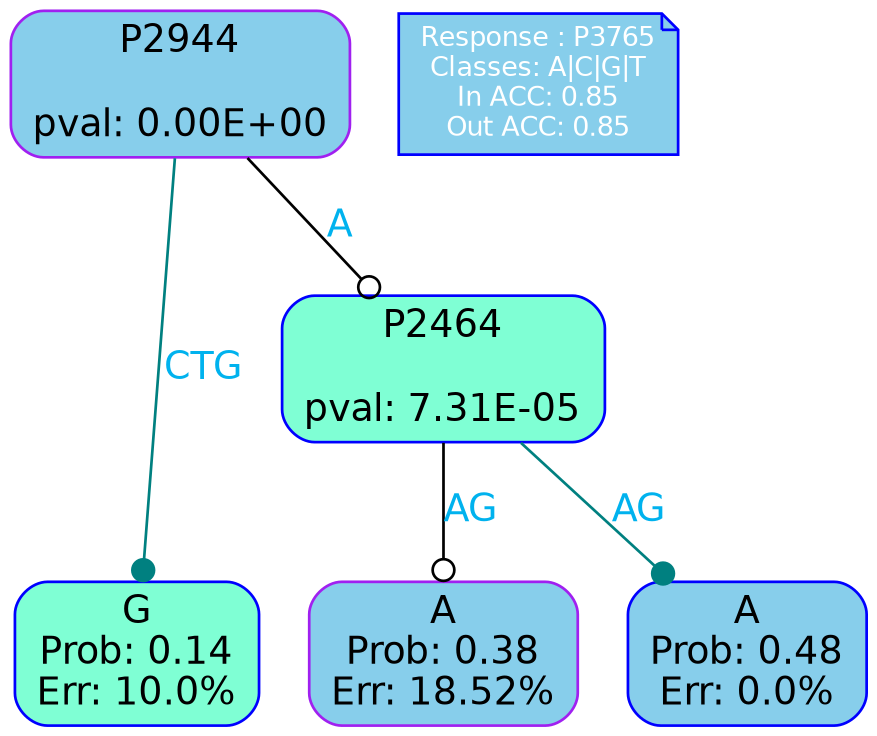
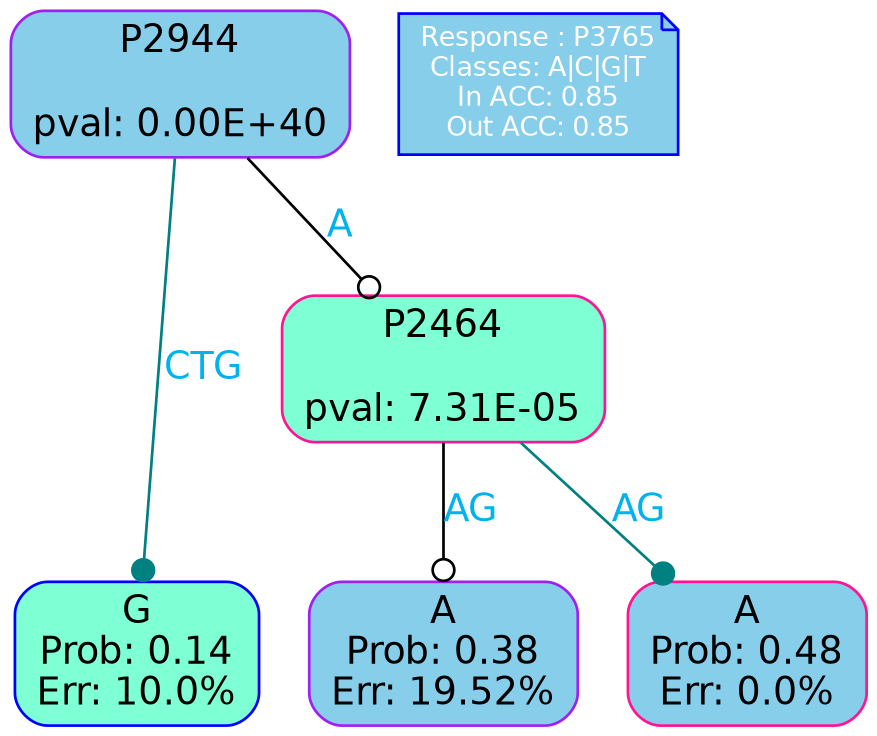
(180, 84) -> (180, 84)
(443, 369) -> (443, 369)
(443, 654) -> (443, 654)
(747, 654) -> (747, 654)
